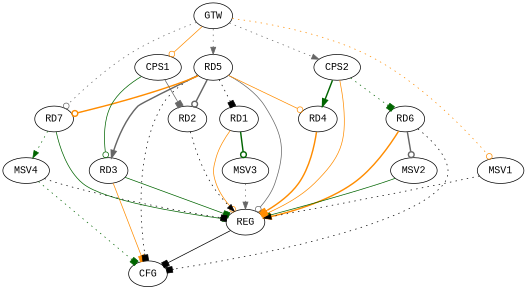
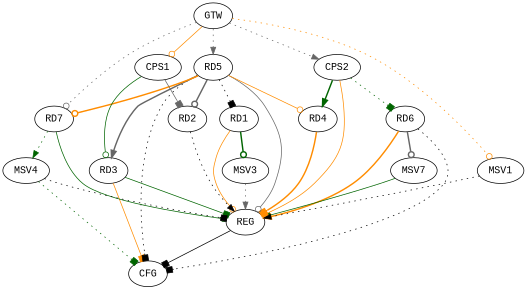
(414, 171) -> (414, 171)
